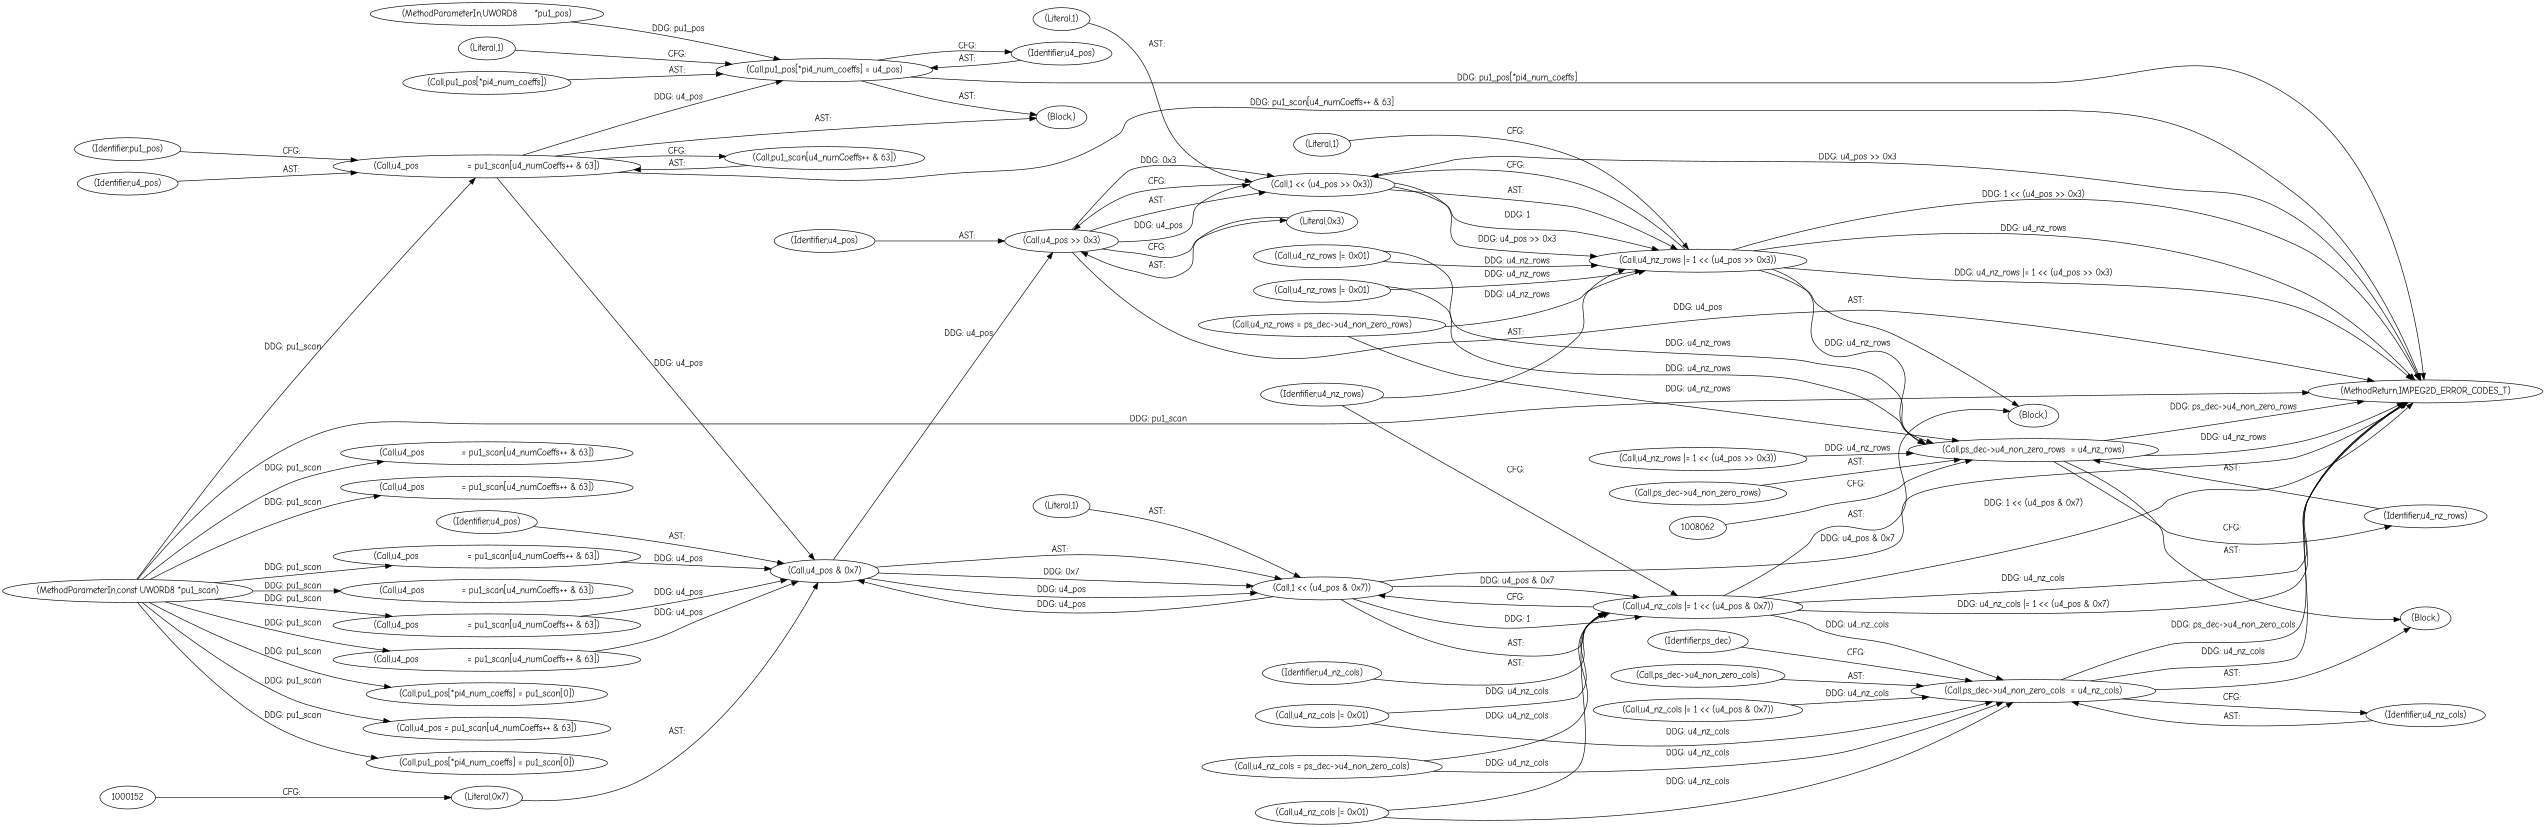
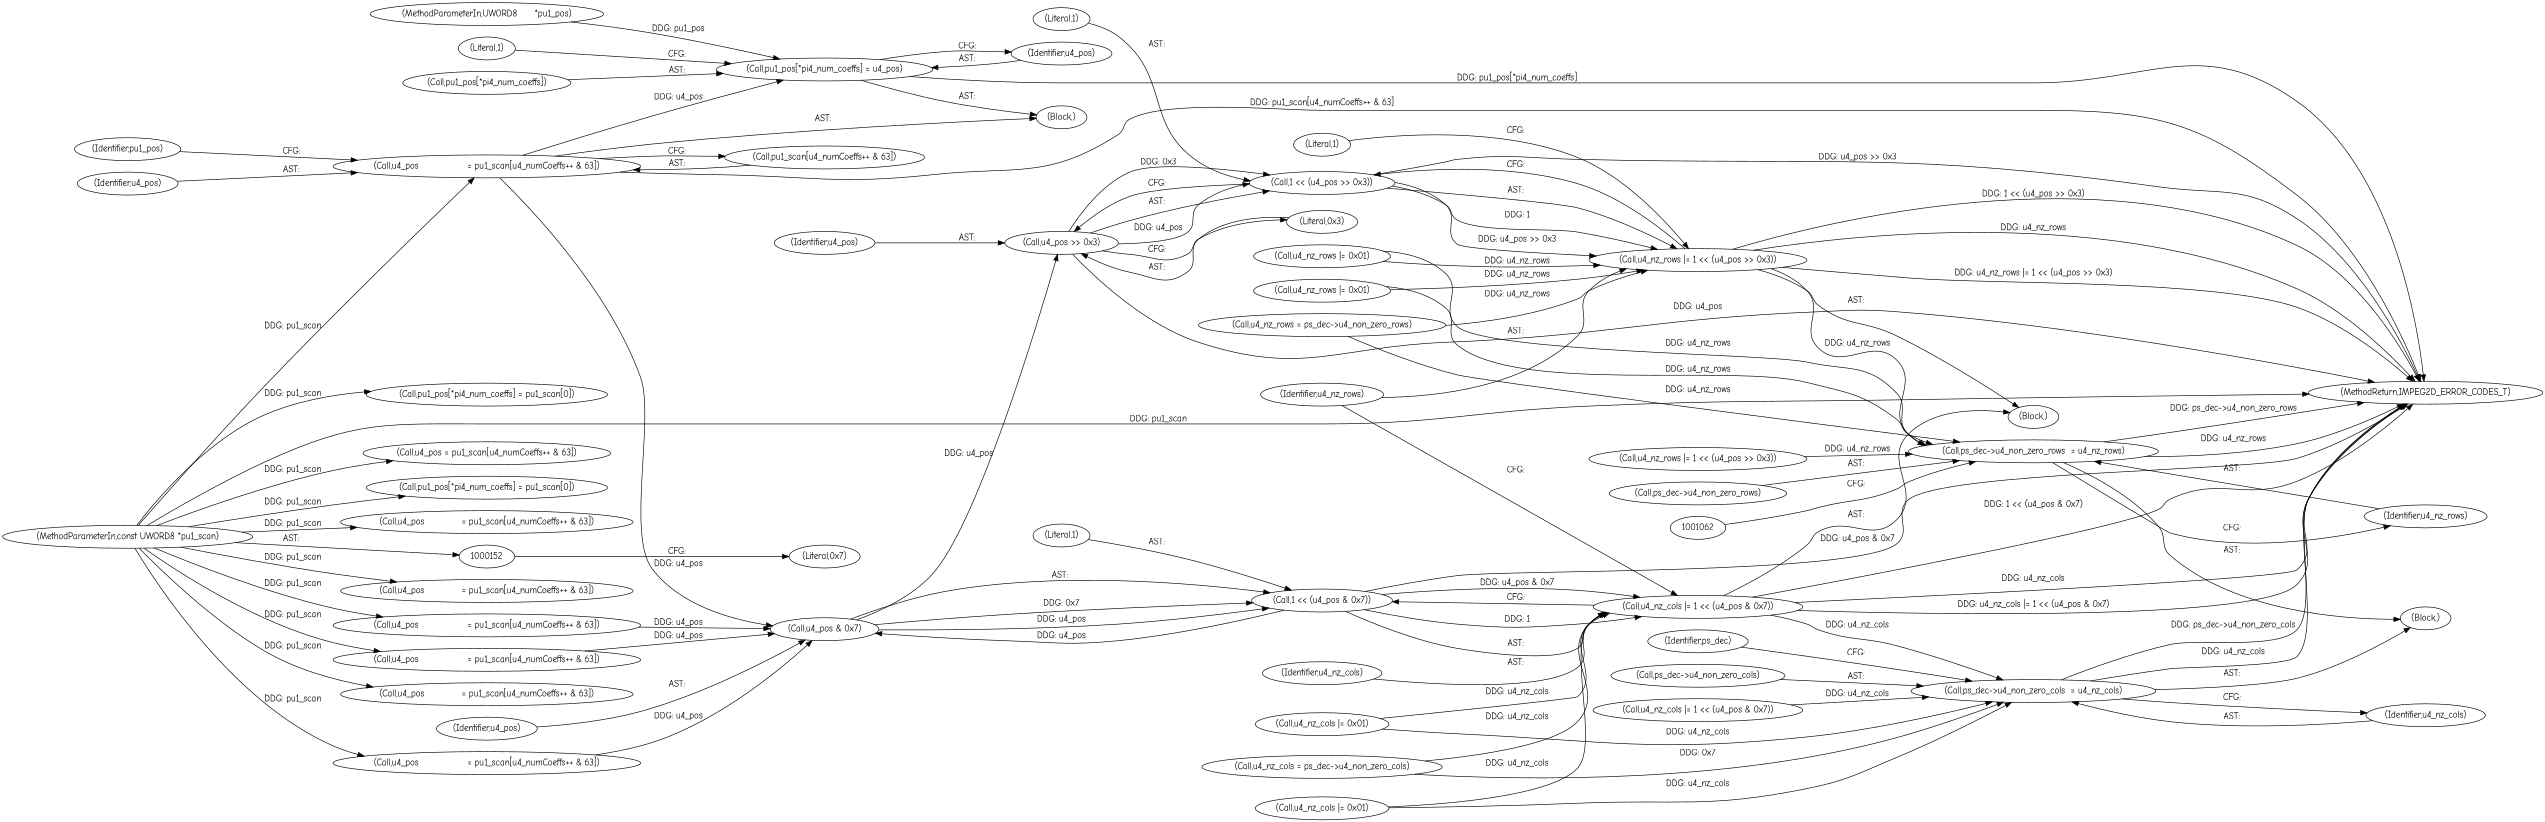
(1698, 528) -> (1698, 528)
none -> (344, 549)
(698, 740) -> none
(1698, 753) -> (1698, 753)
